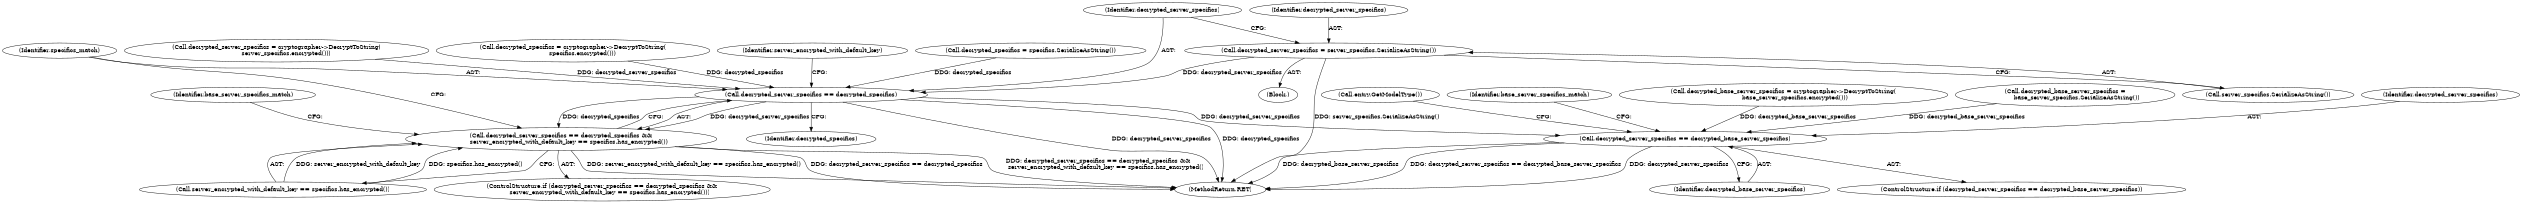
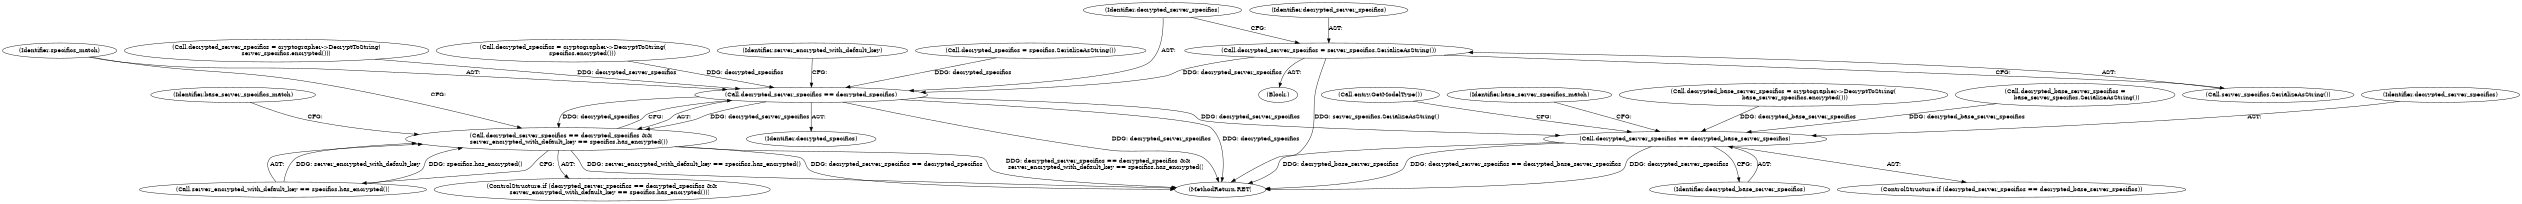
(820, 117) -> (820, 117)
